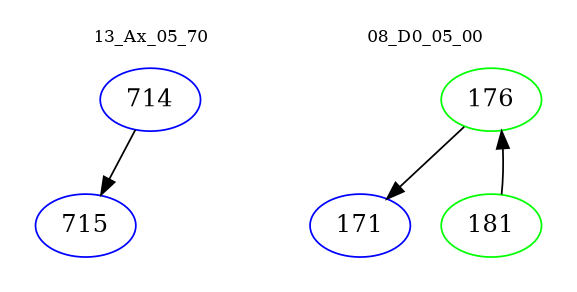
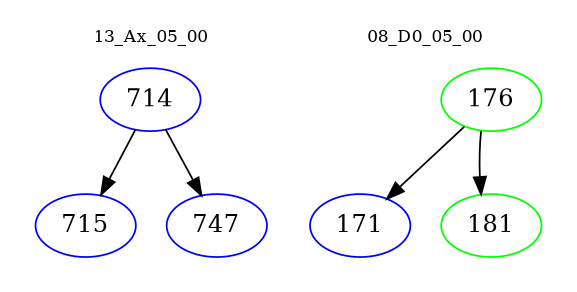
(151, 38) -> (151, 38)
(503, 172) -> (480, 154)
none -> (217, 226)
